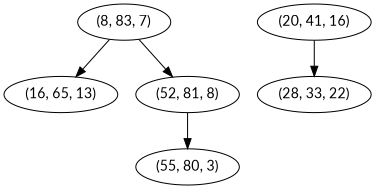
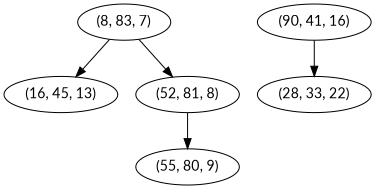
(314, 22) -> (314, 22)
(61, 95) -> (61, 95)
(188, 167) -> (188, 167)
